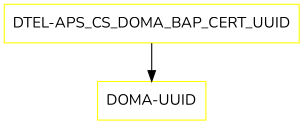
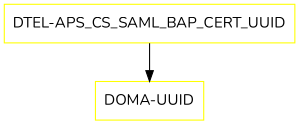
(152, 24) -> (150, 24)
